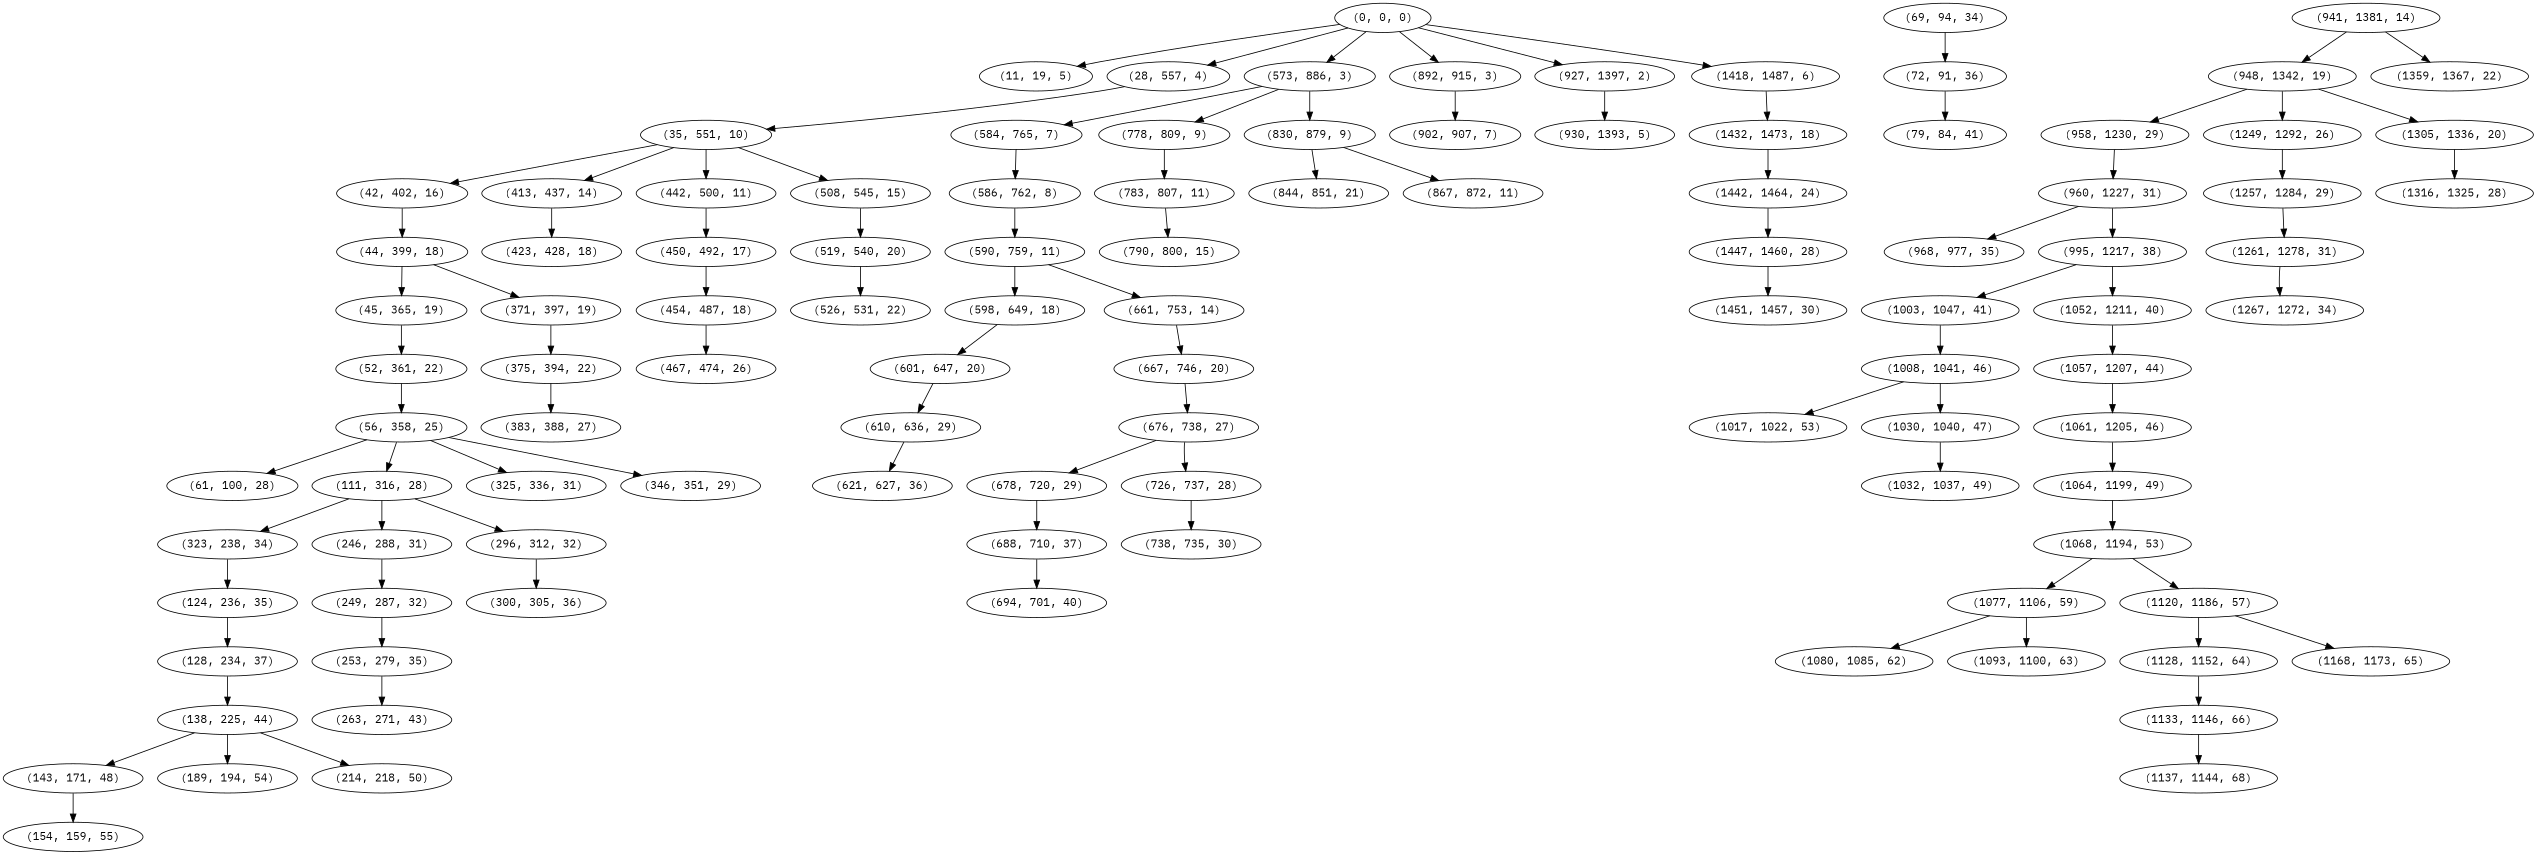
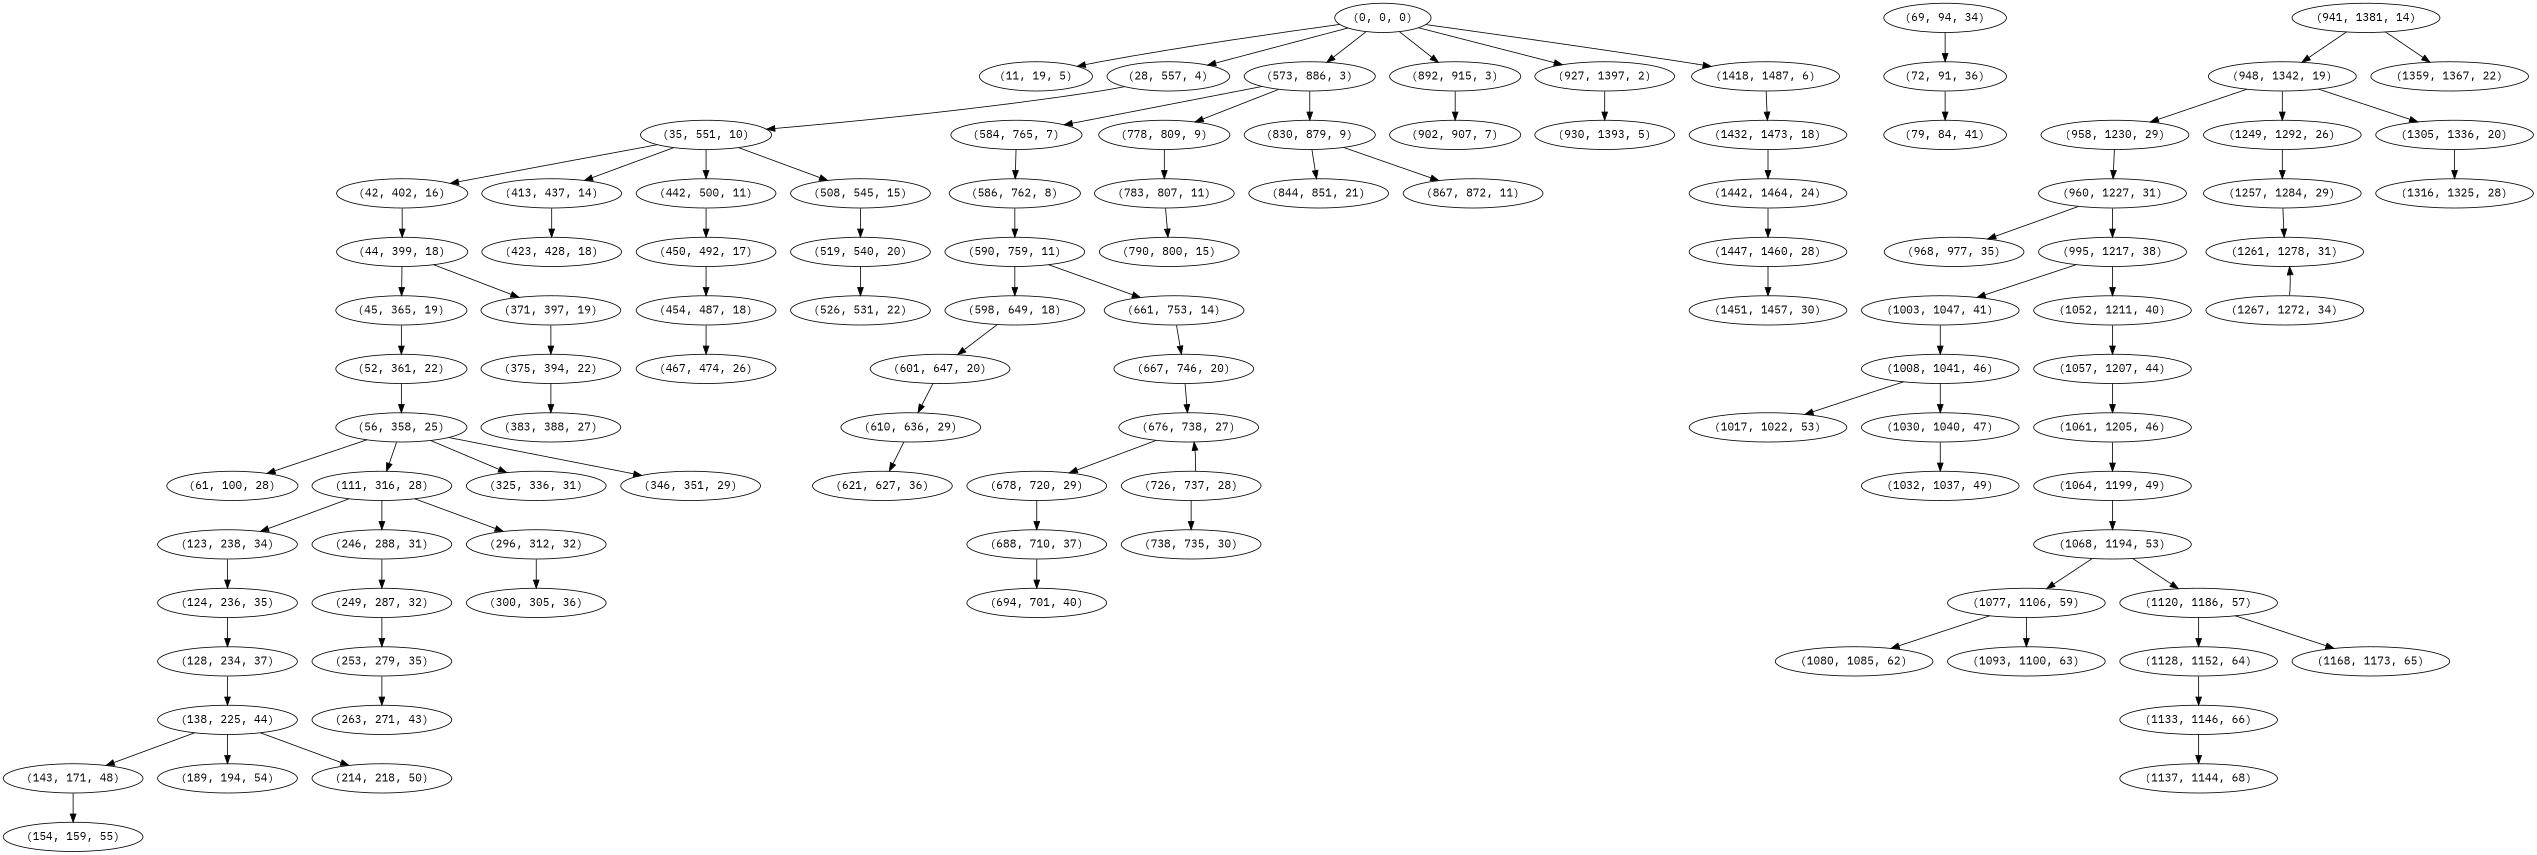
(2279, 277) -> (2290, 285)
(1184, 453) -> (1196, 461)
(228, 544) -> (228, 544)
